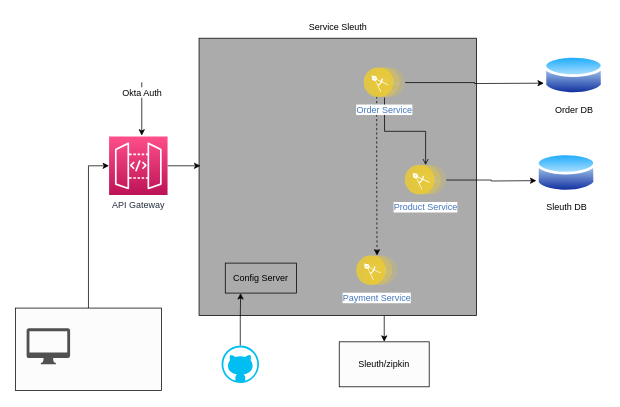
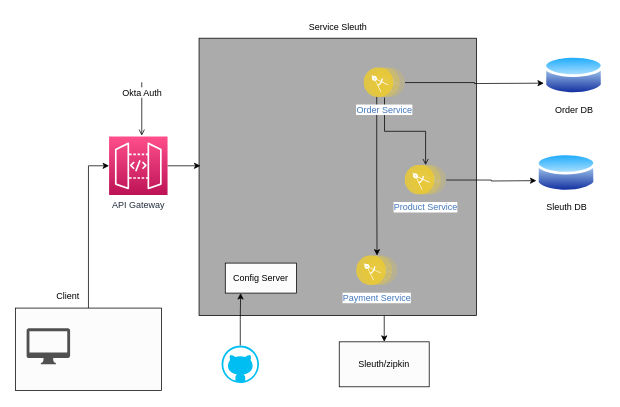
(142, 129) -> (142, 131)
(377, 182) -> (377, 182)
(261, 278) -> (261, 278)
none -> (68, 297)
